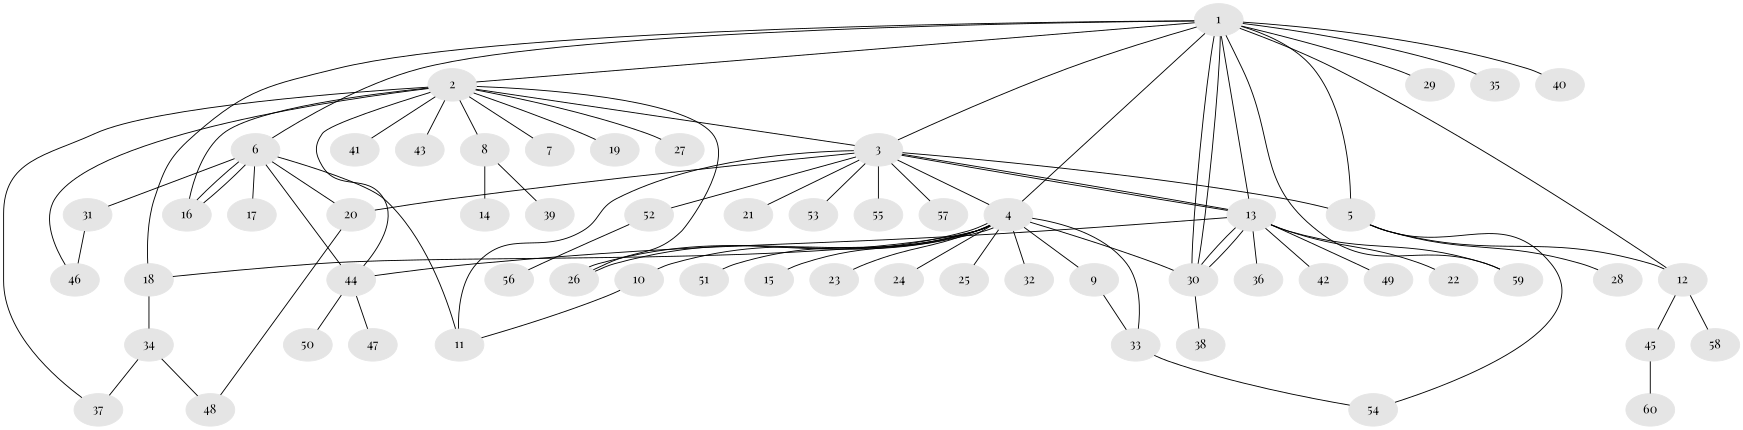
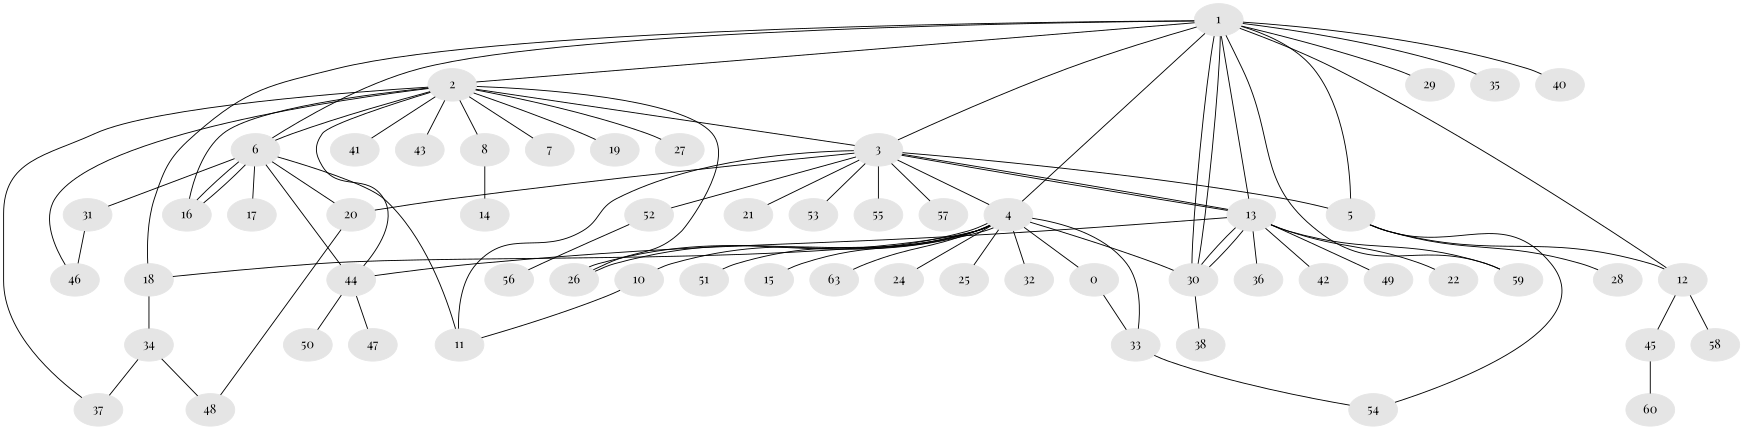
none -> (337, 119)
(550, 215) -> none
(834, 280) -> (834, 280)
(1094, 280) -> (1094, 280)
